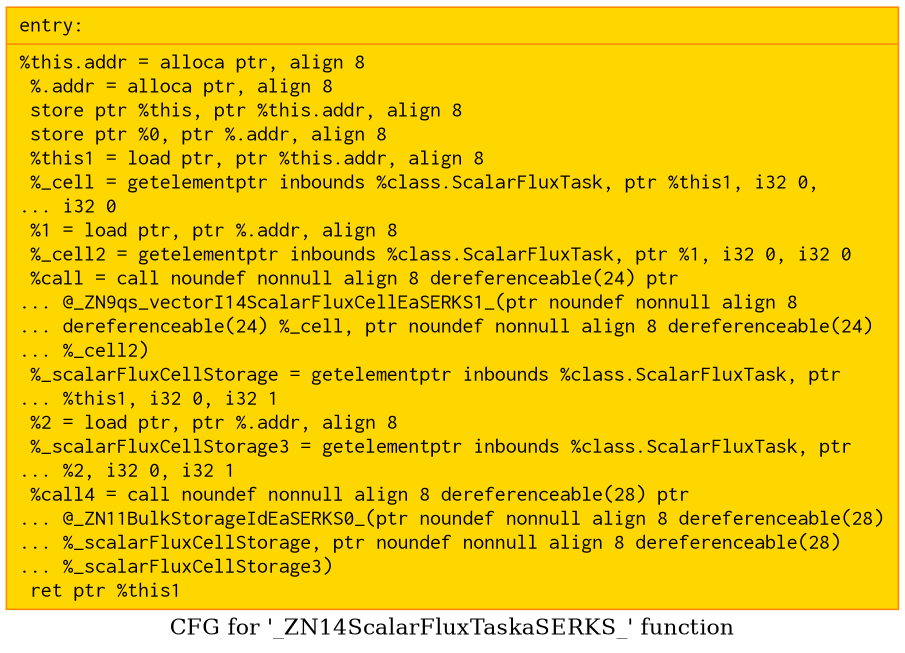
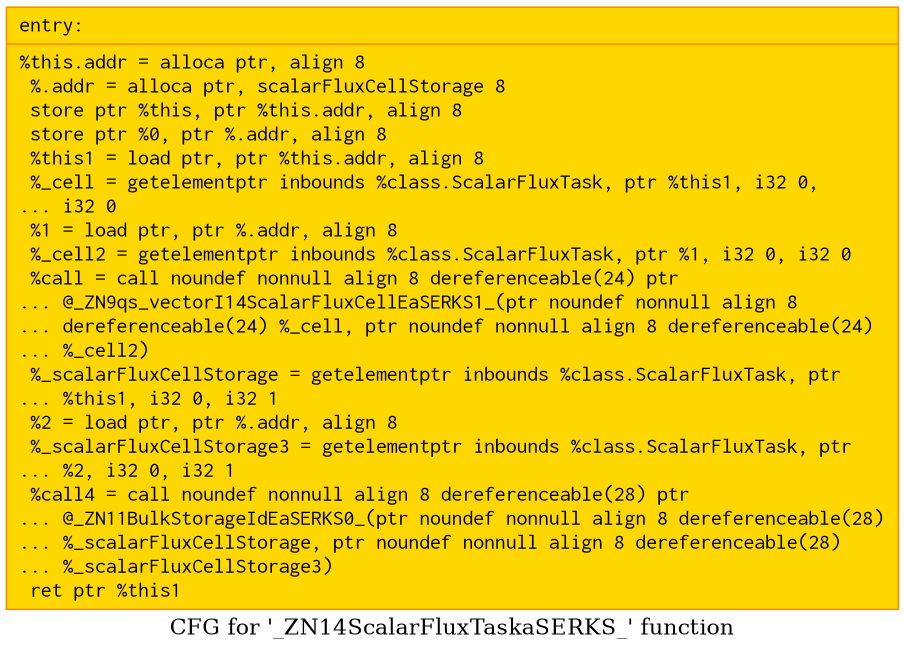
(176, 86) -> (263, 86)
